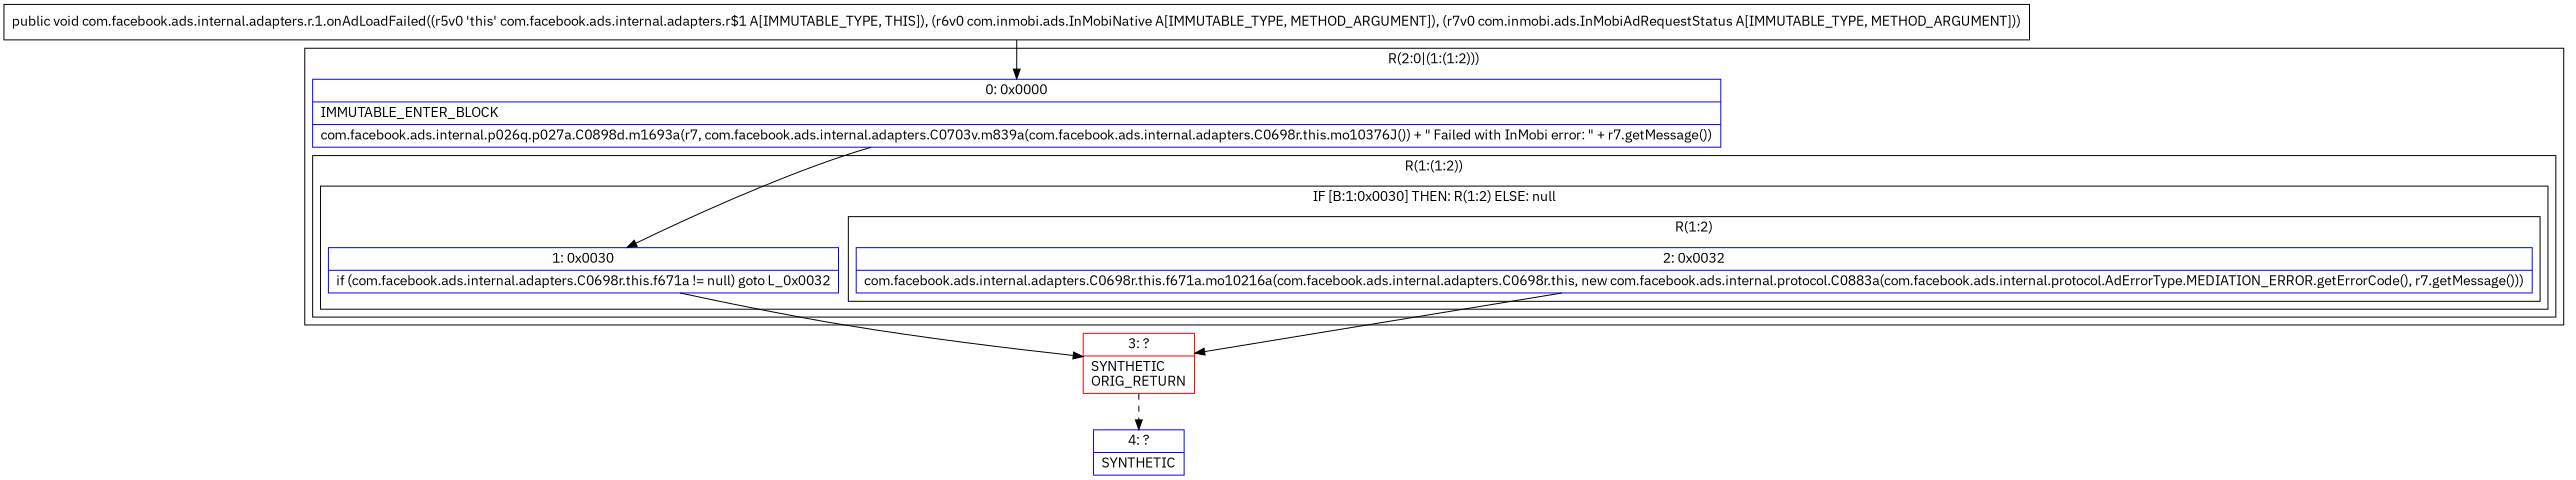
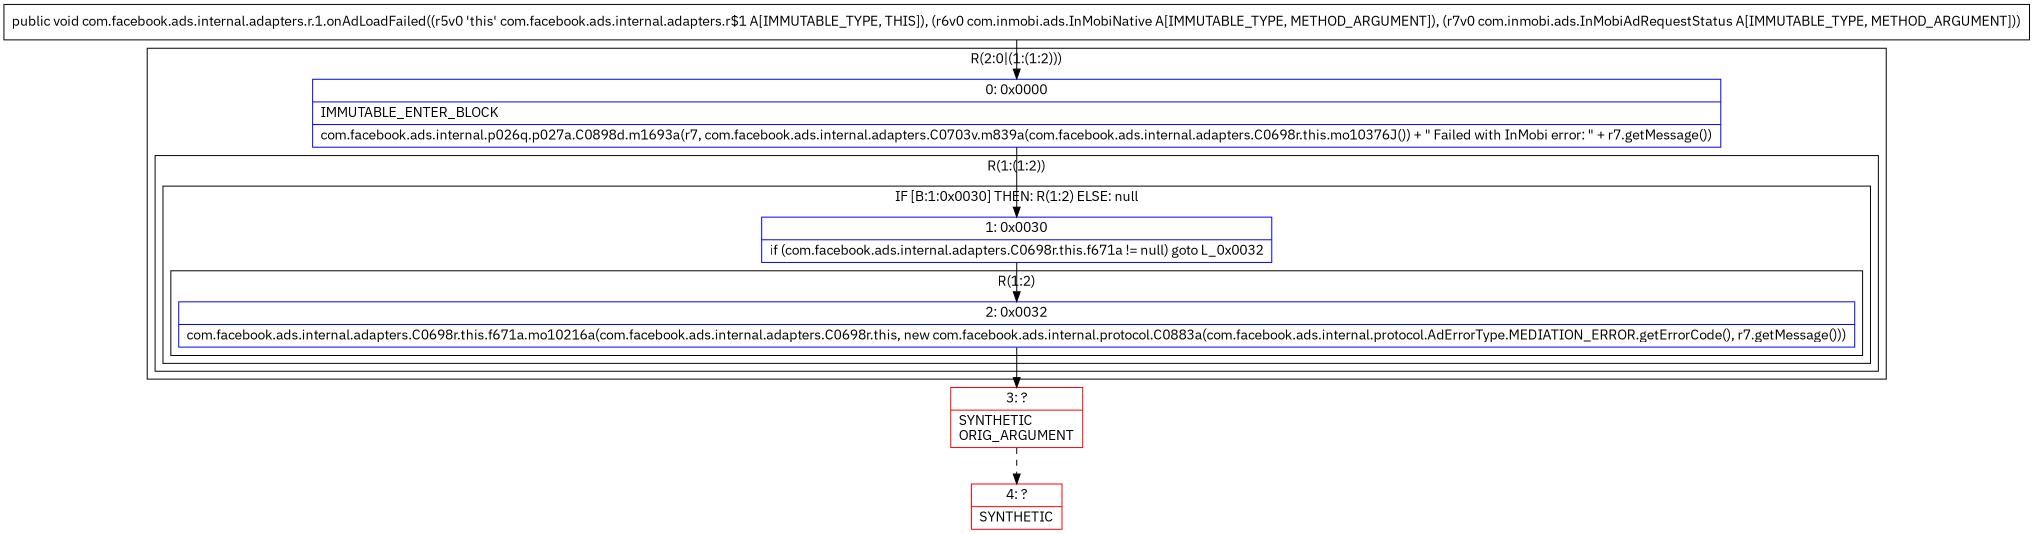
(885, 331) -> (1017, 277)
(1139, 382) -> (1017, 436)
(1139, 452) -> (1017, 507)
